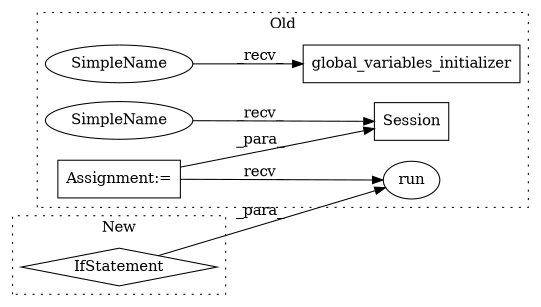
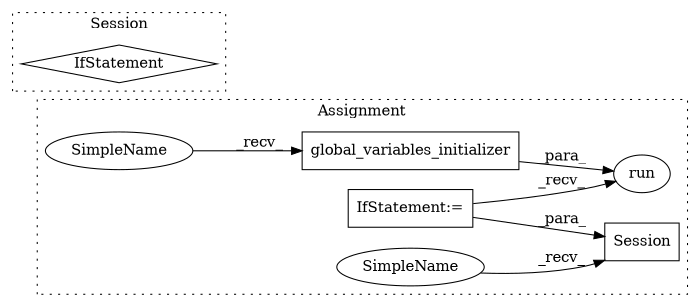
(283, 25) -> (362, 112)
(119, 179) -> (411, 208)
(267, 223) -> (561, 166)
(119, 228) -> (119, 25)
